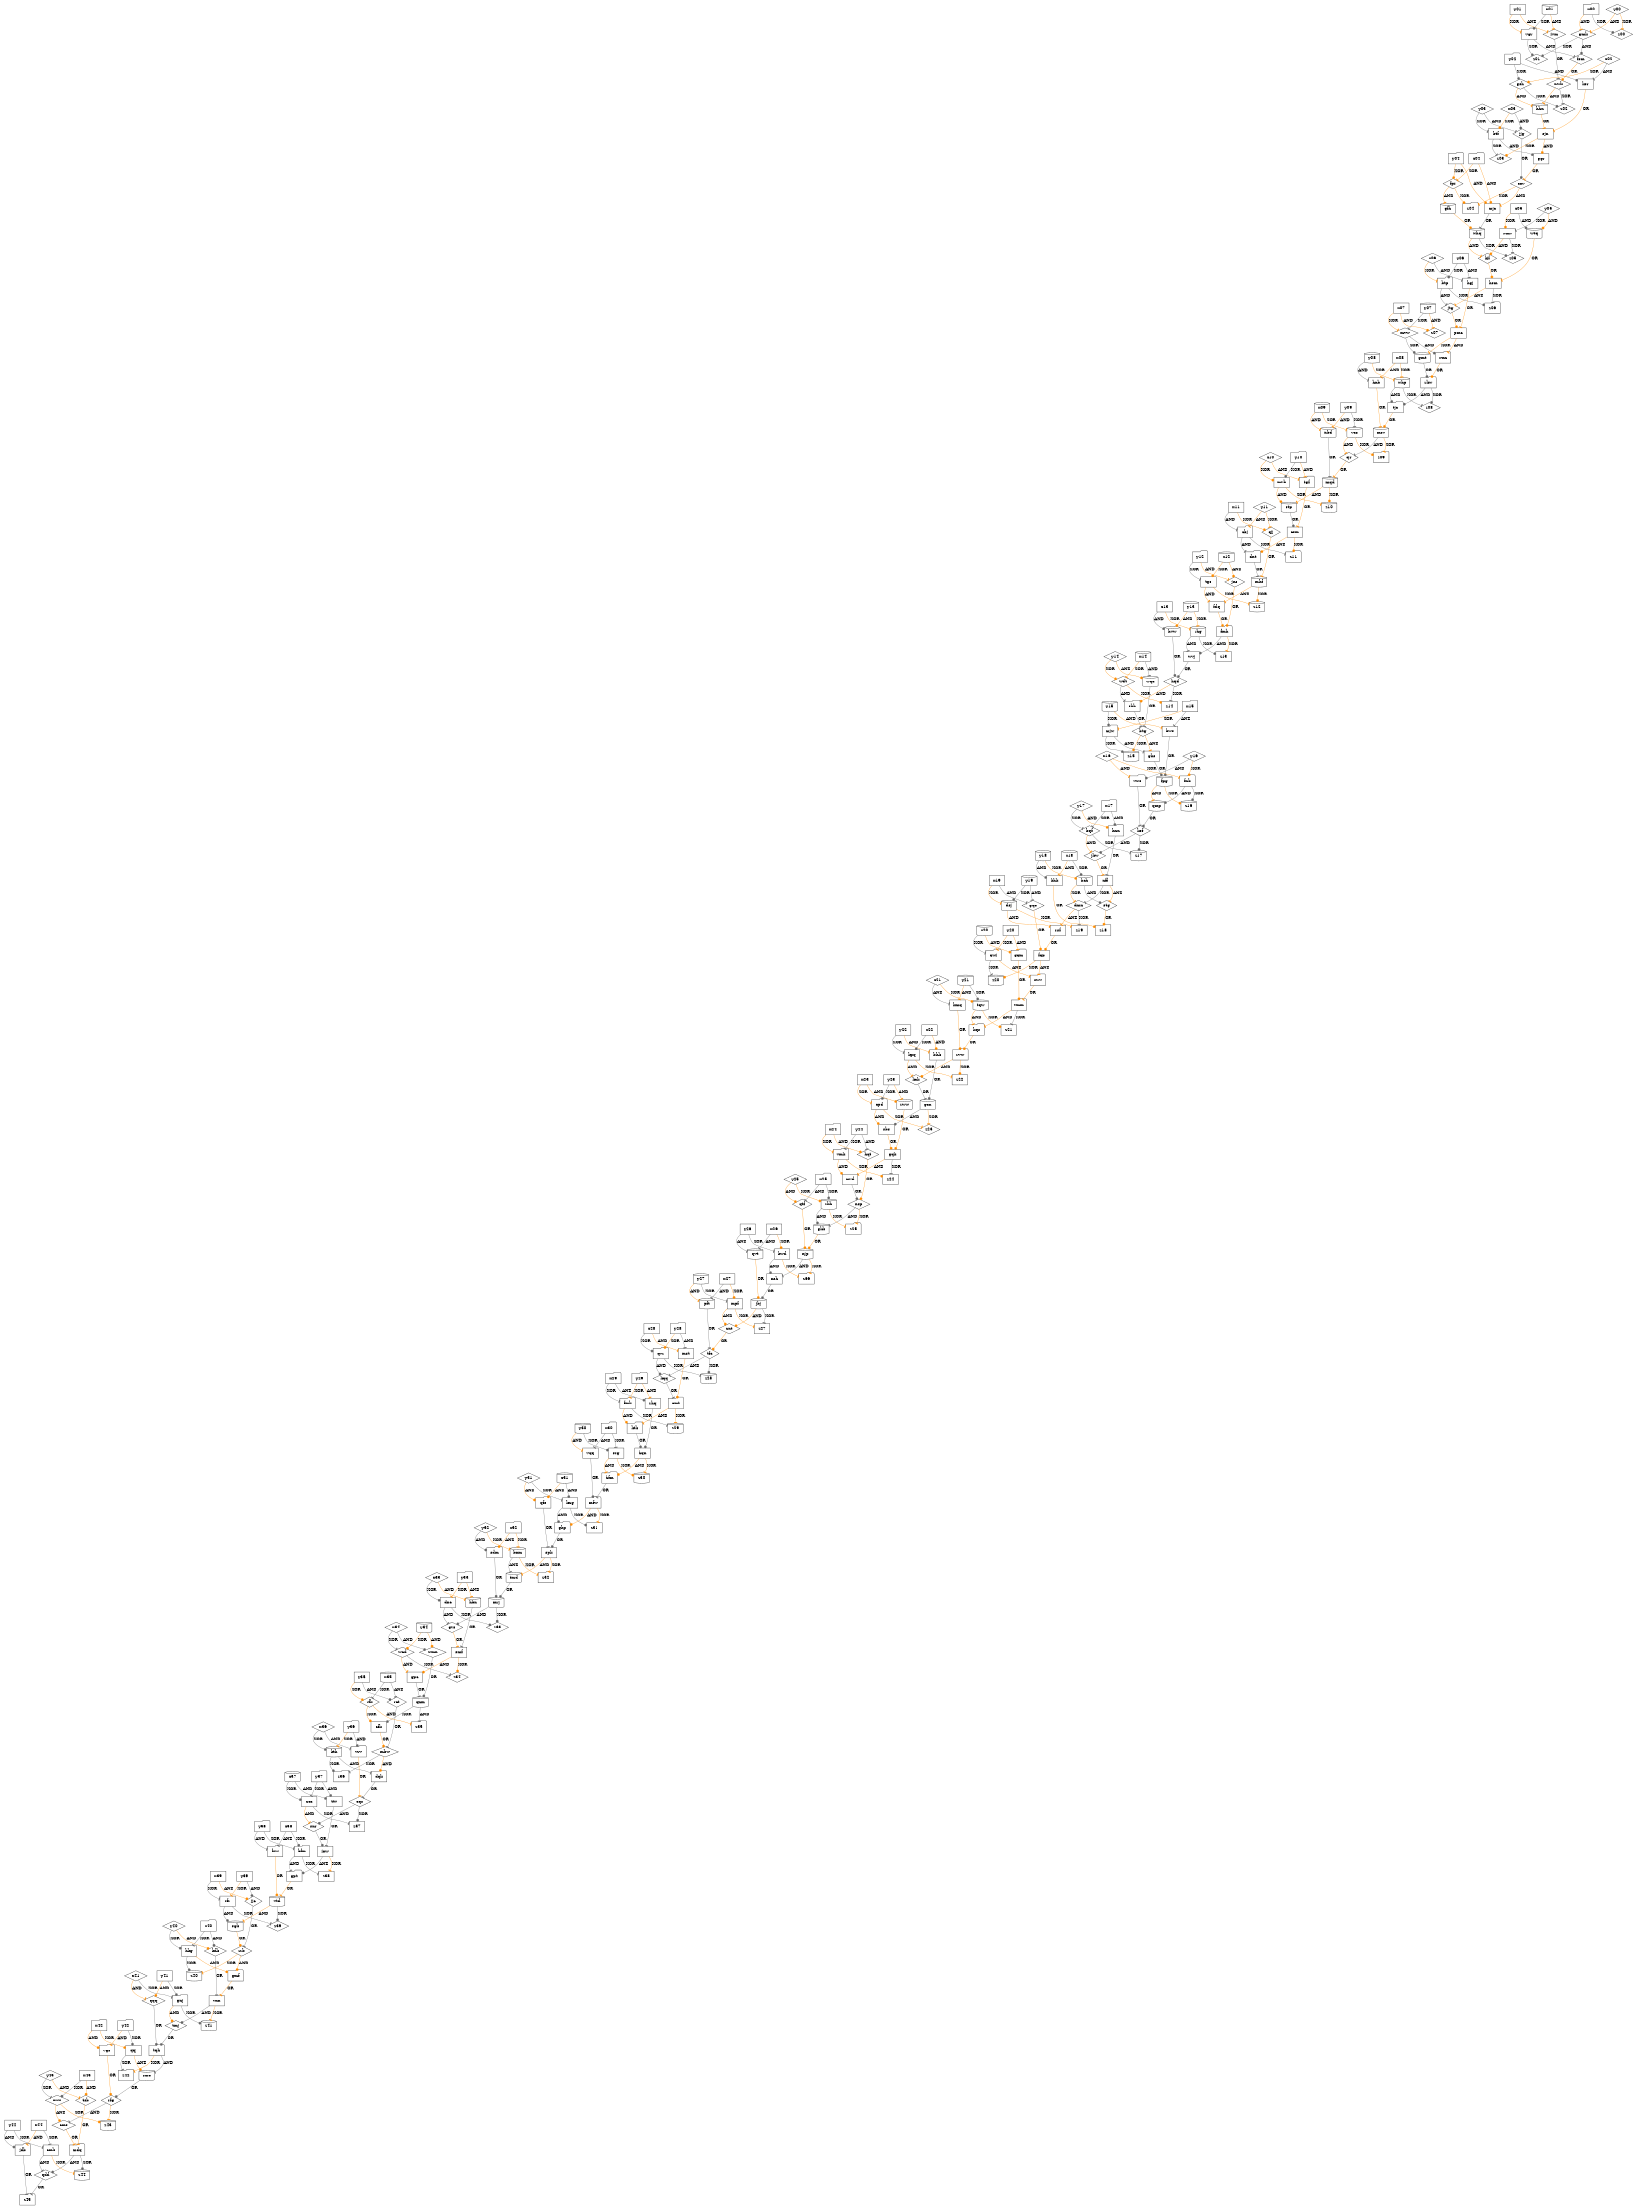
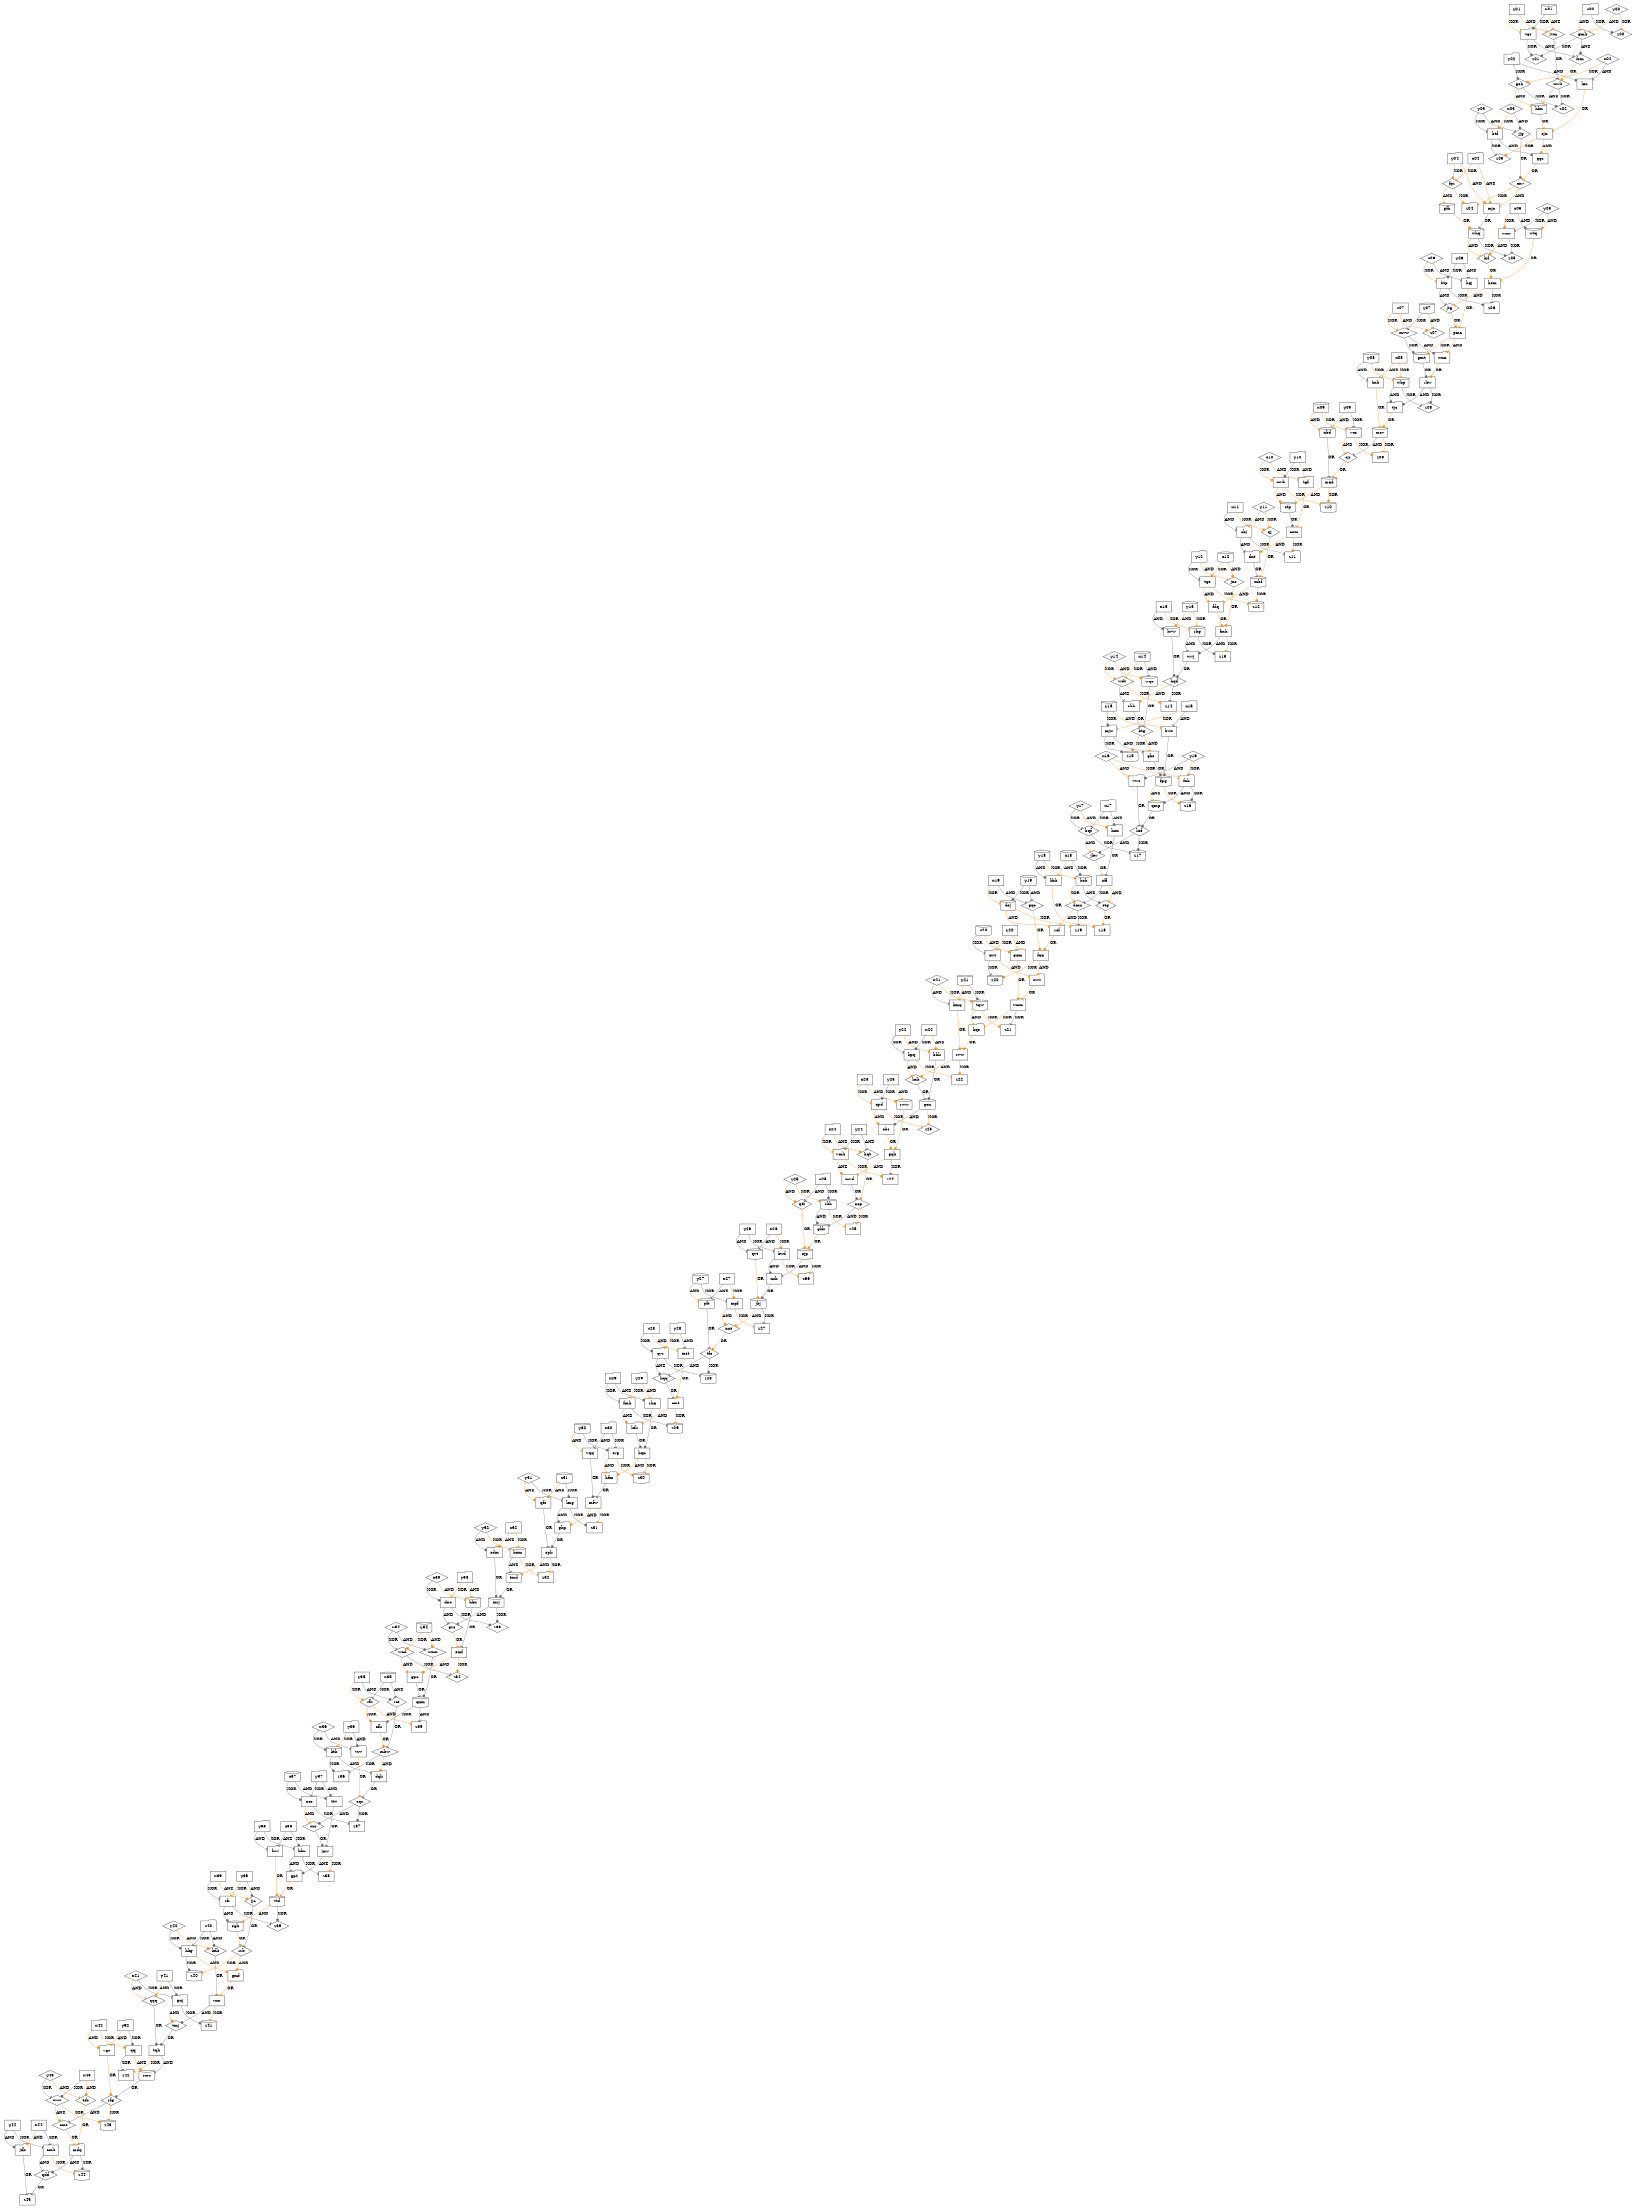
(1008, 1018) -> (1007, 1018)
(573, 1490) -> (573, 1490)
(126, 2026) -> (126, 2026)
